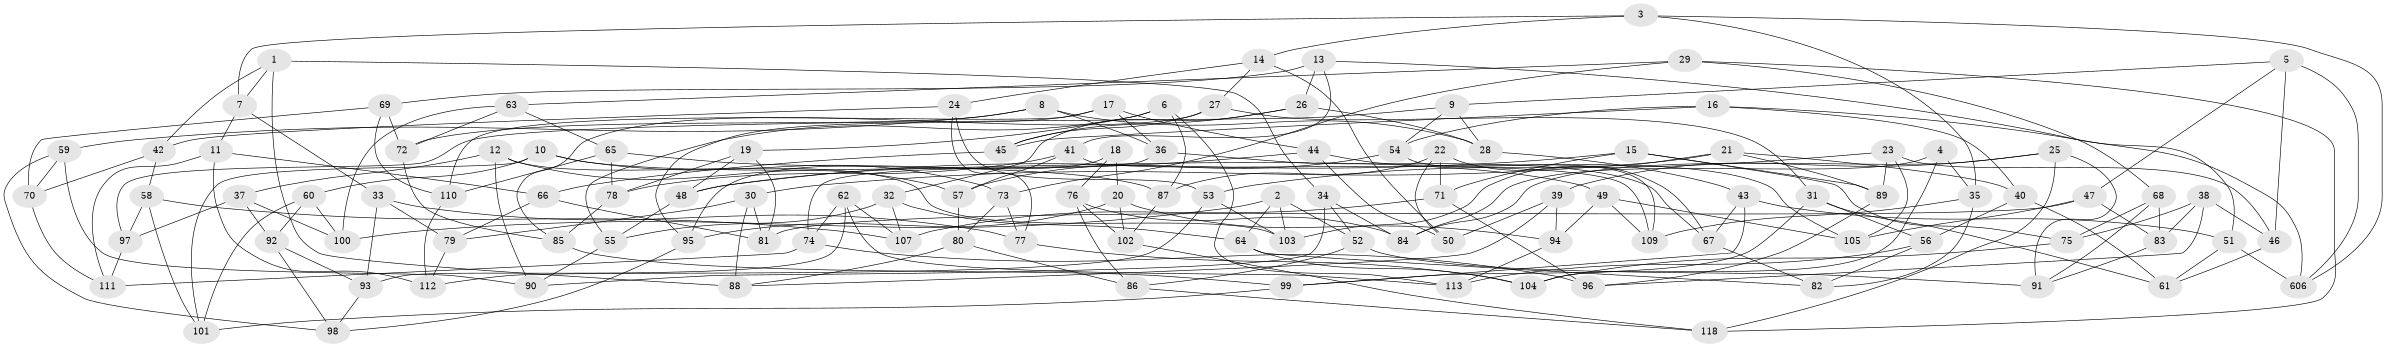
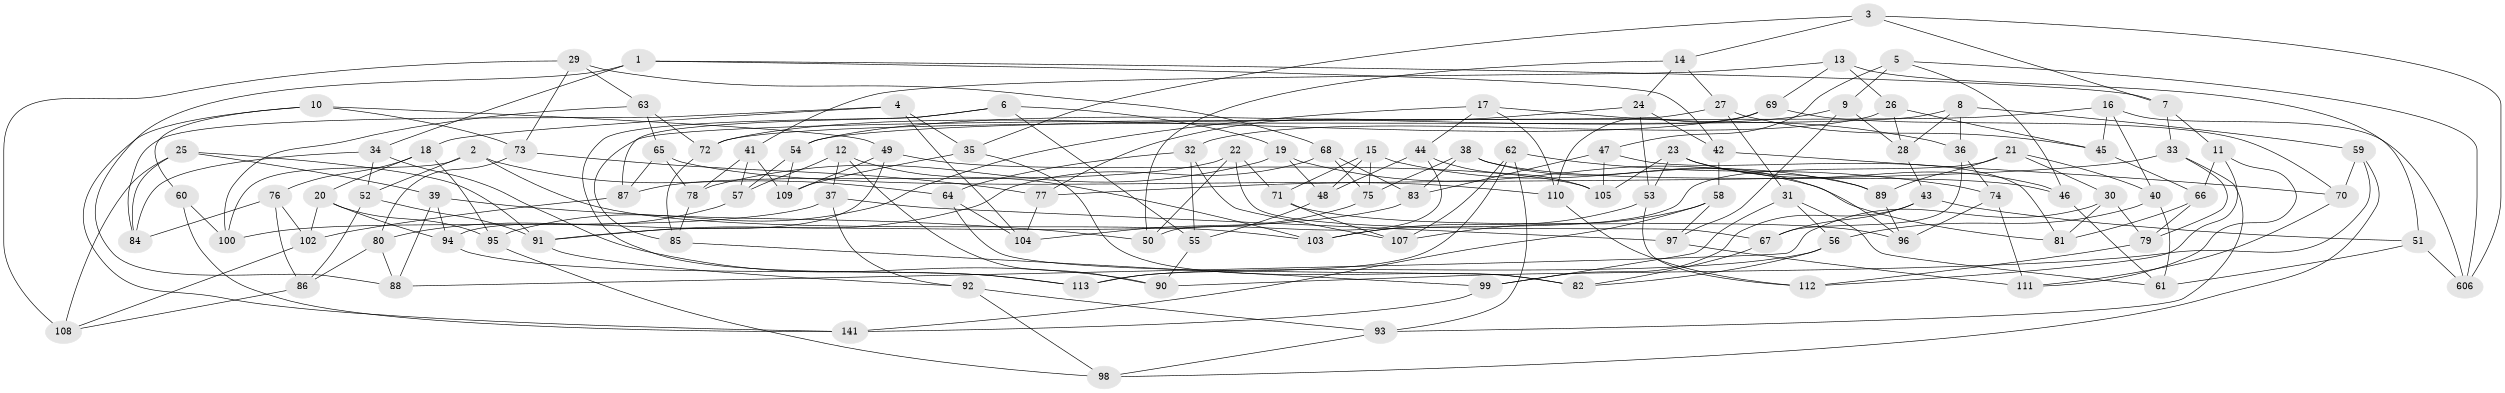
none -> (615, 124)
(287, 223) -> (651, 266)
(201, 332) -> (850, 332)
(1710, 332) -> (64, 332)
